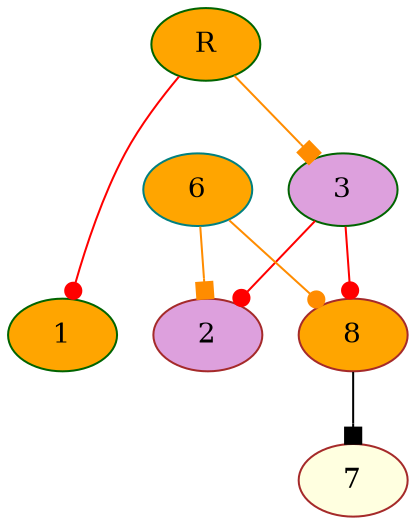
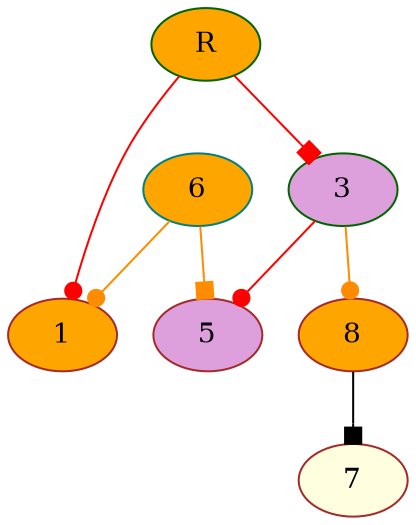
(267, 110) -> (267, 110)
(266, 253) -> (136, 256)
(348, 254) -> (348, 254)
(63, 335) -> (63, 335)
(208, 335) -> (208, 335)
